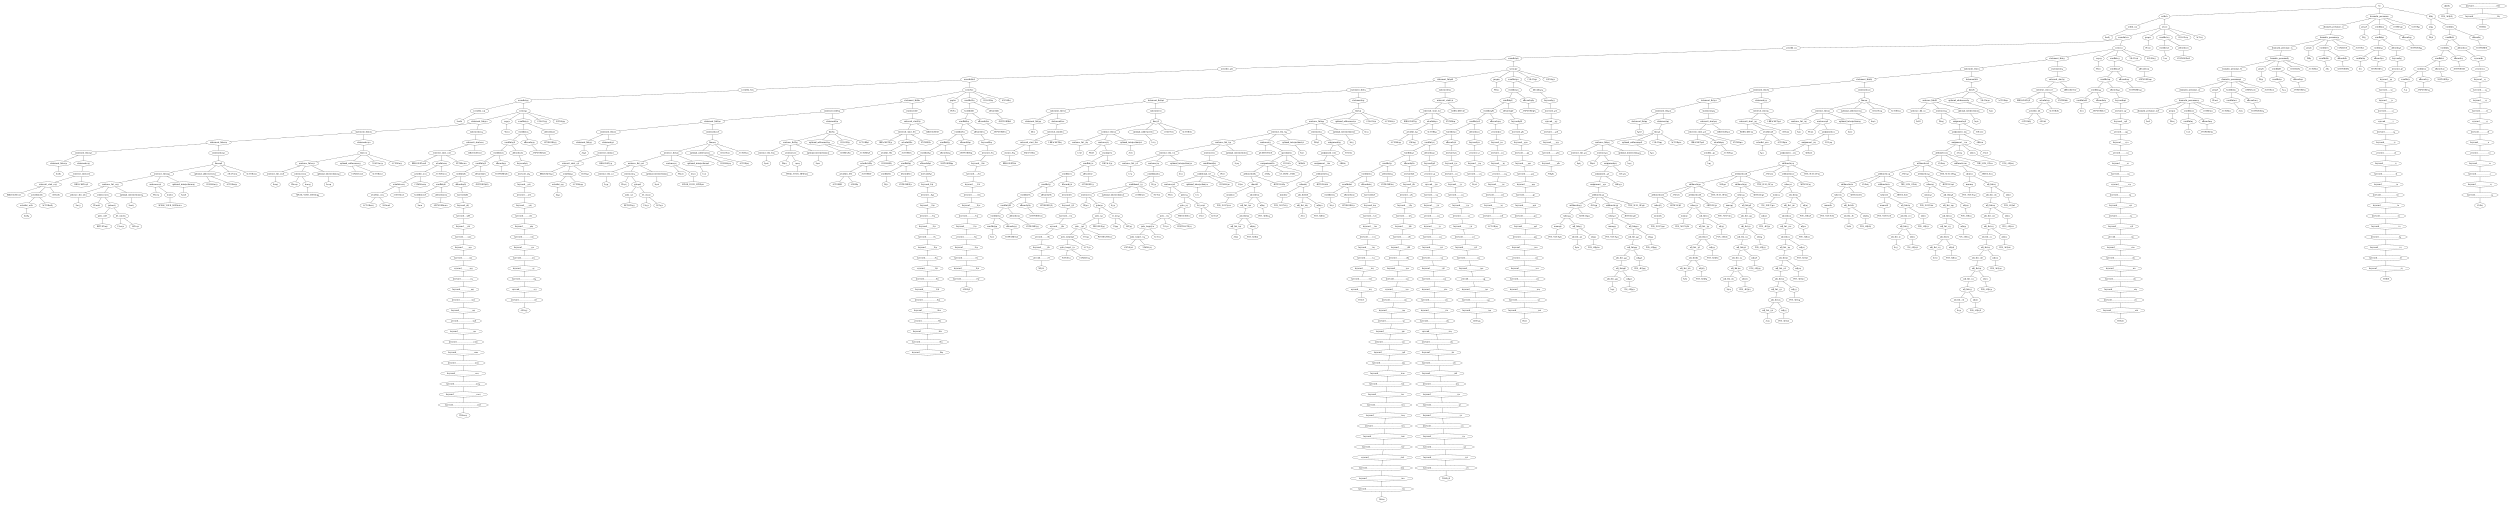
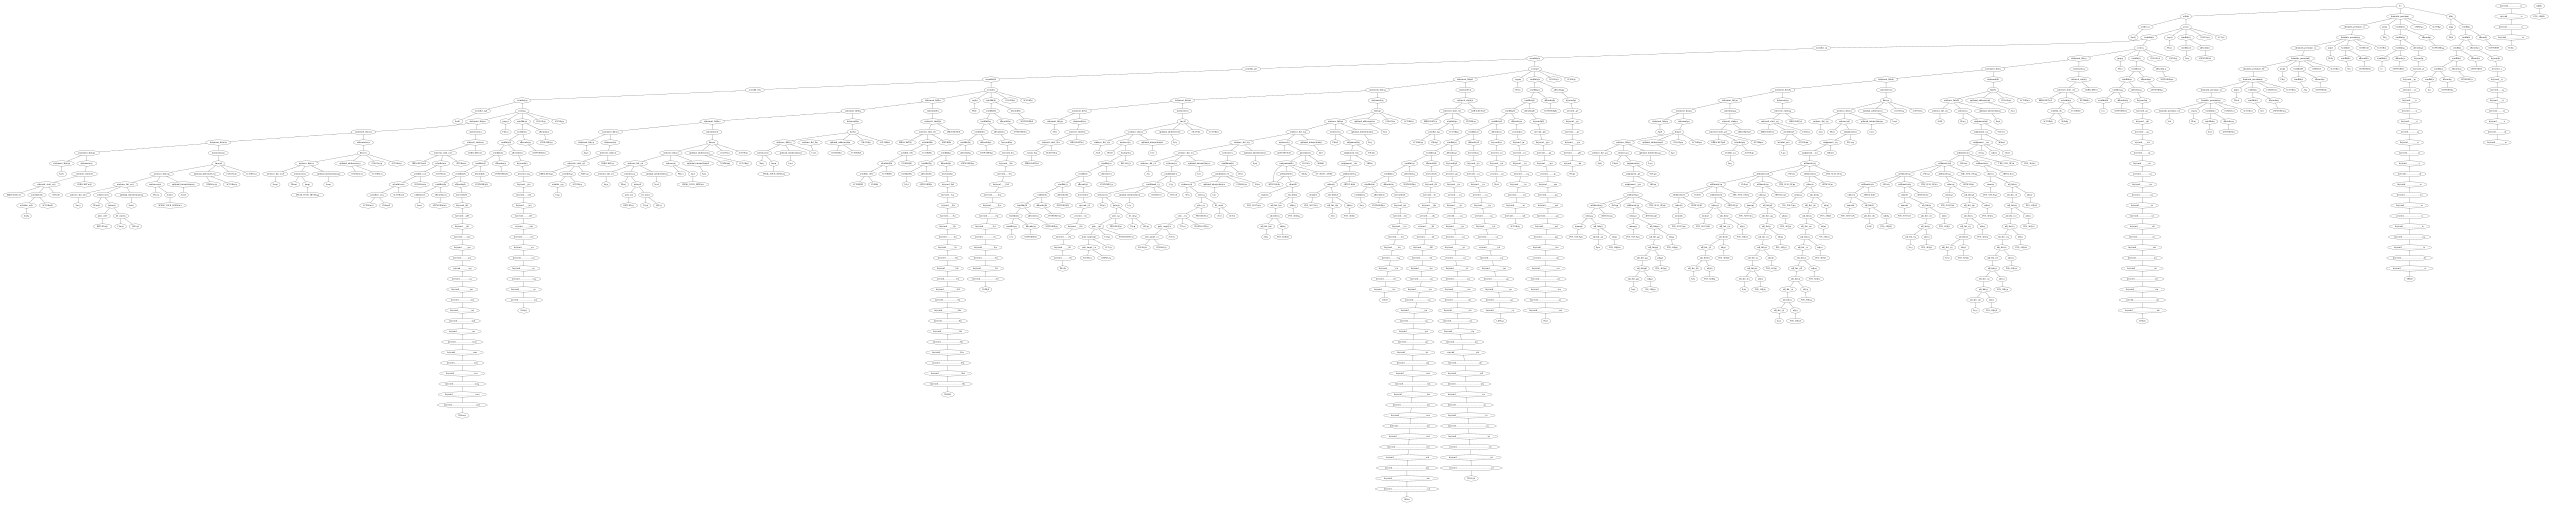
(778, 148) -> (801, 148)
(2480, 153) -> none
none -> (948, 363)
